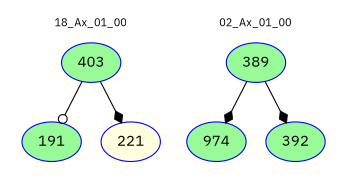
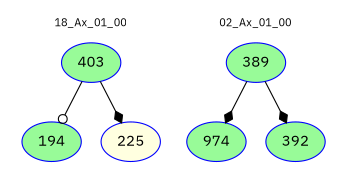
(52, 142) -> (52, 142)
(131, 142) -> (131, 142)
